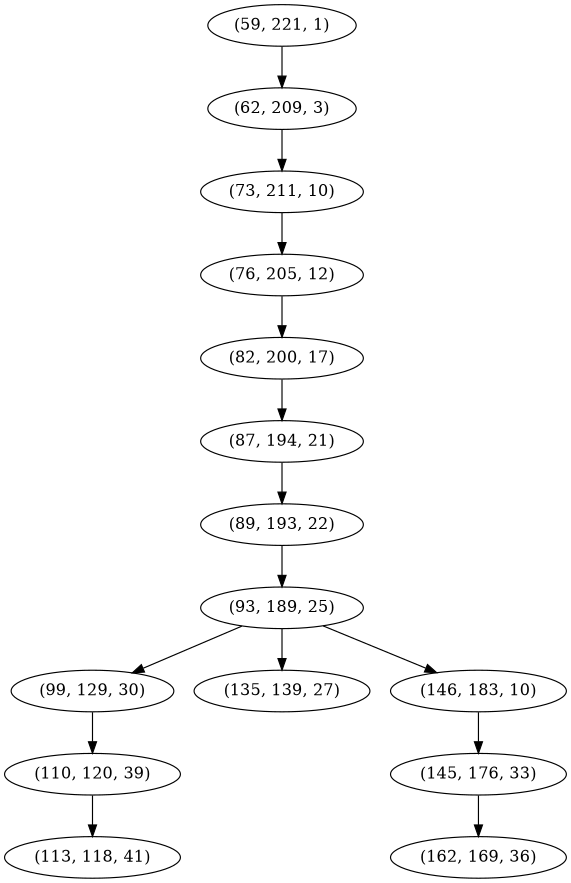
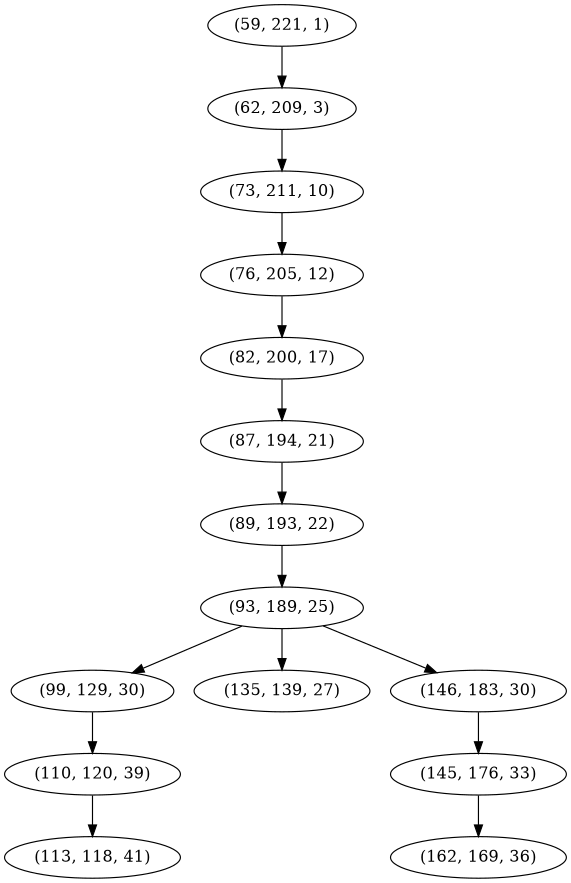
(478, 691) -> (478, 691)
